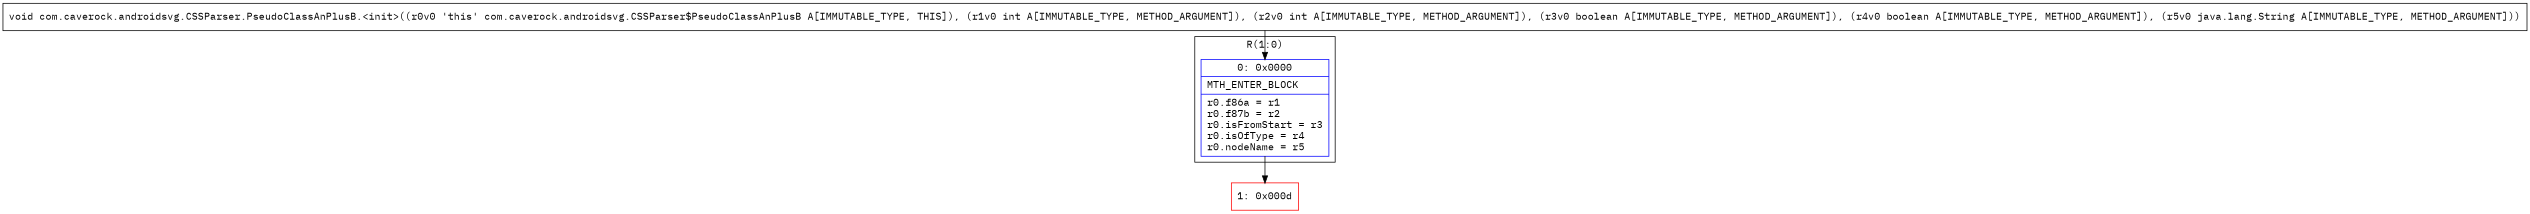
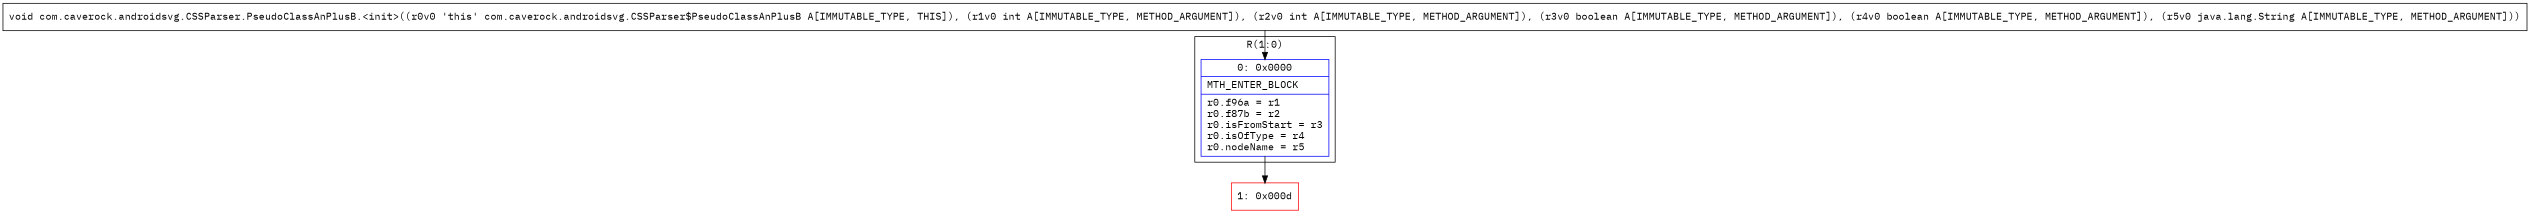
(1244, 103) -> (1244, 103)
